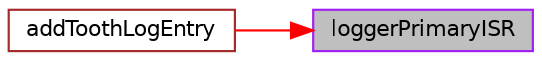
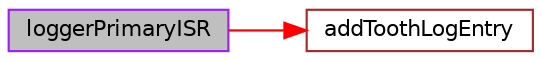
(263, 30) -> (256, 30)
